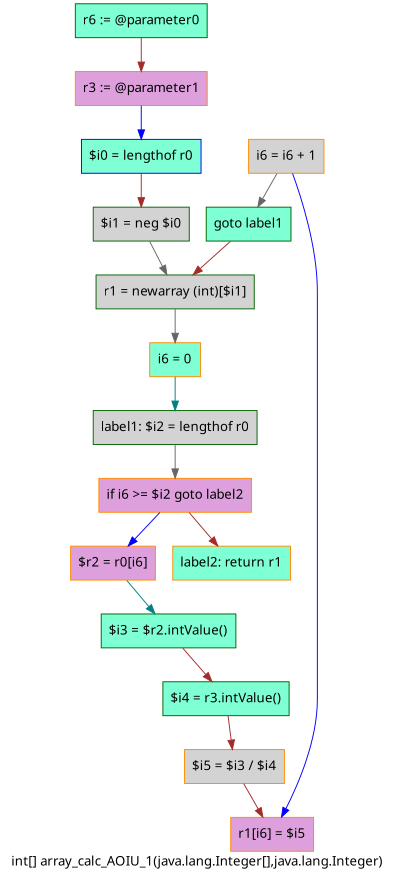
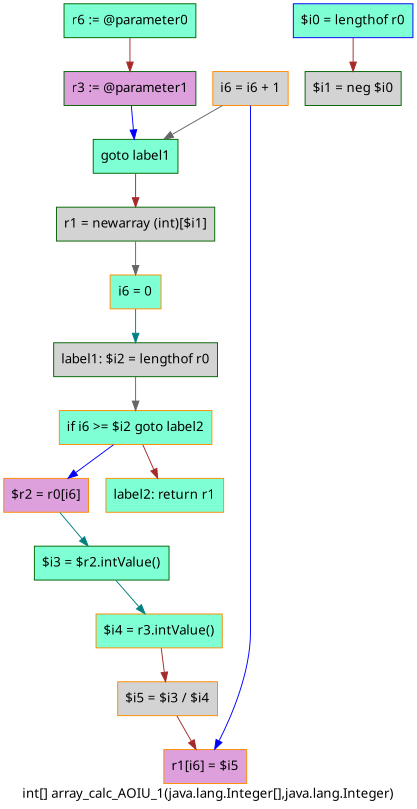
(141, 89) -> (130, 89)
(141, 118) -> (132, 118)
(156, 254) -> none
(175, 495) -> (136, 428)
(194, 661) -> (127, 593)
(226, 699) -> (159, 631)
